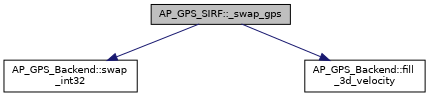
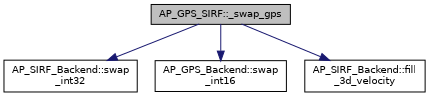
(71, 76) -> (71, 76)
none -> (221, 76)
(365, 76) -> (365, 76)
